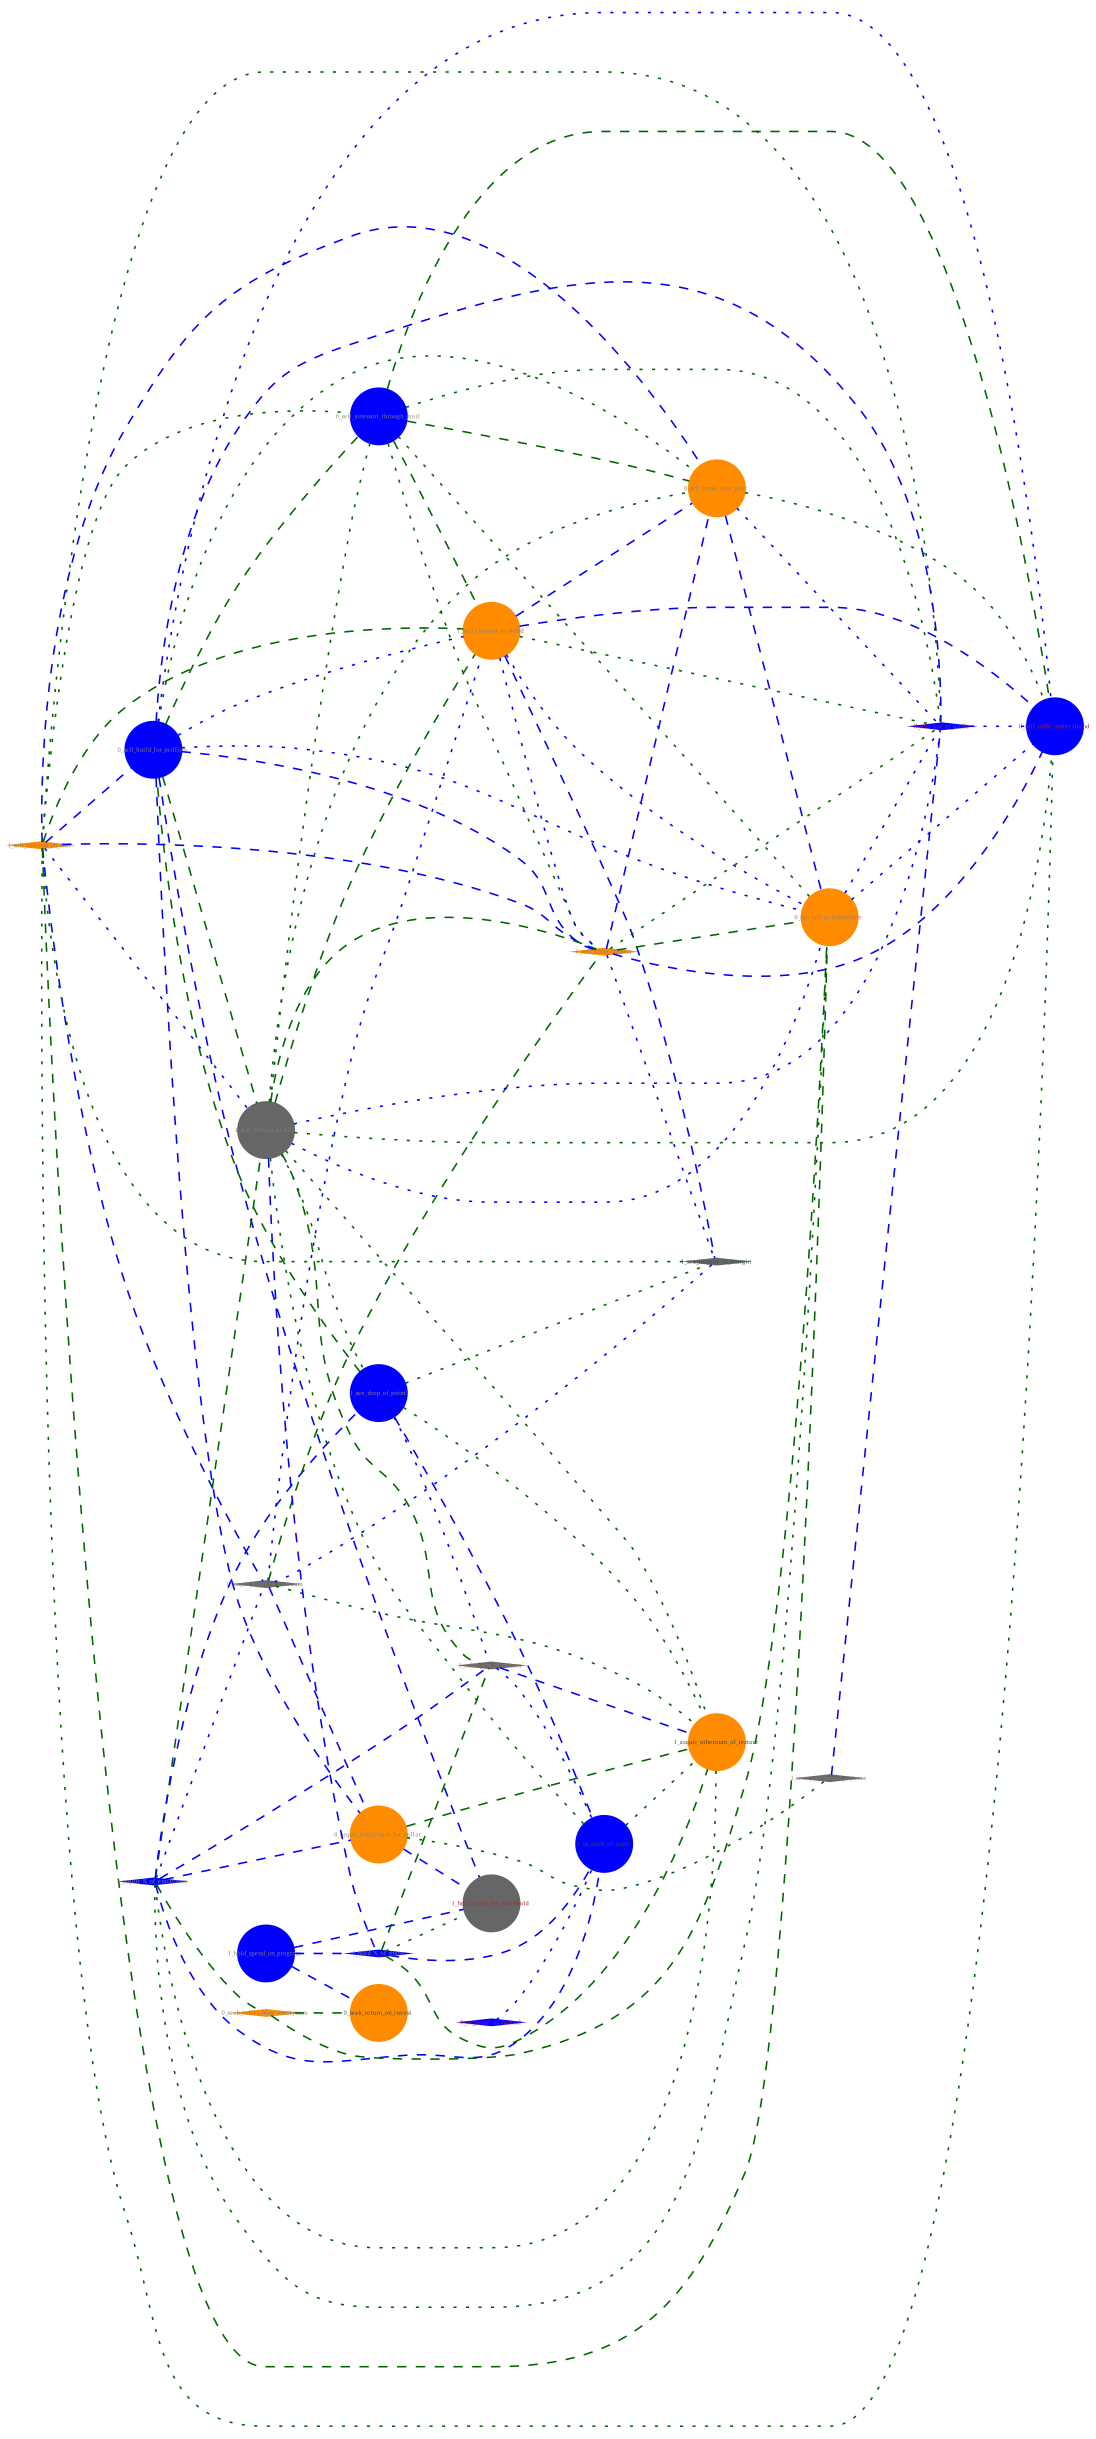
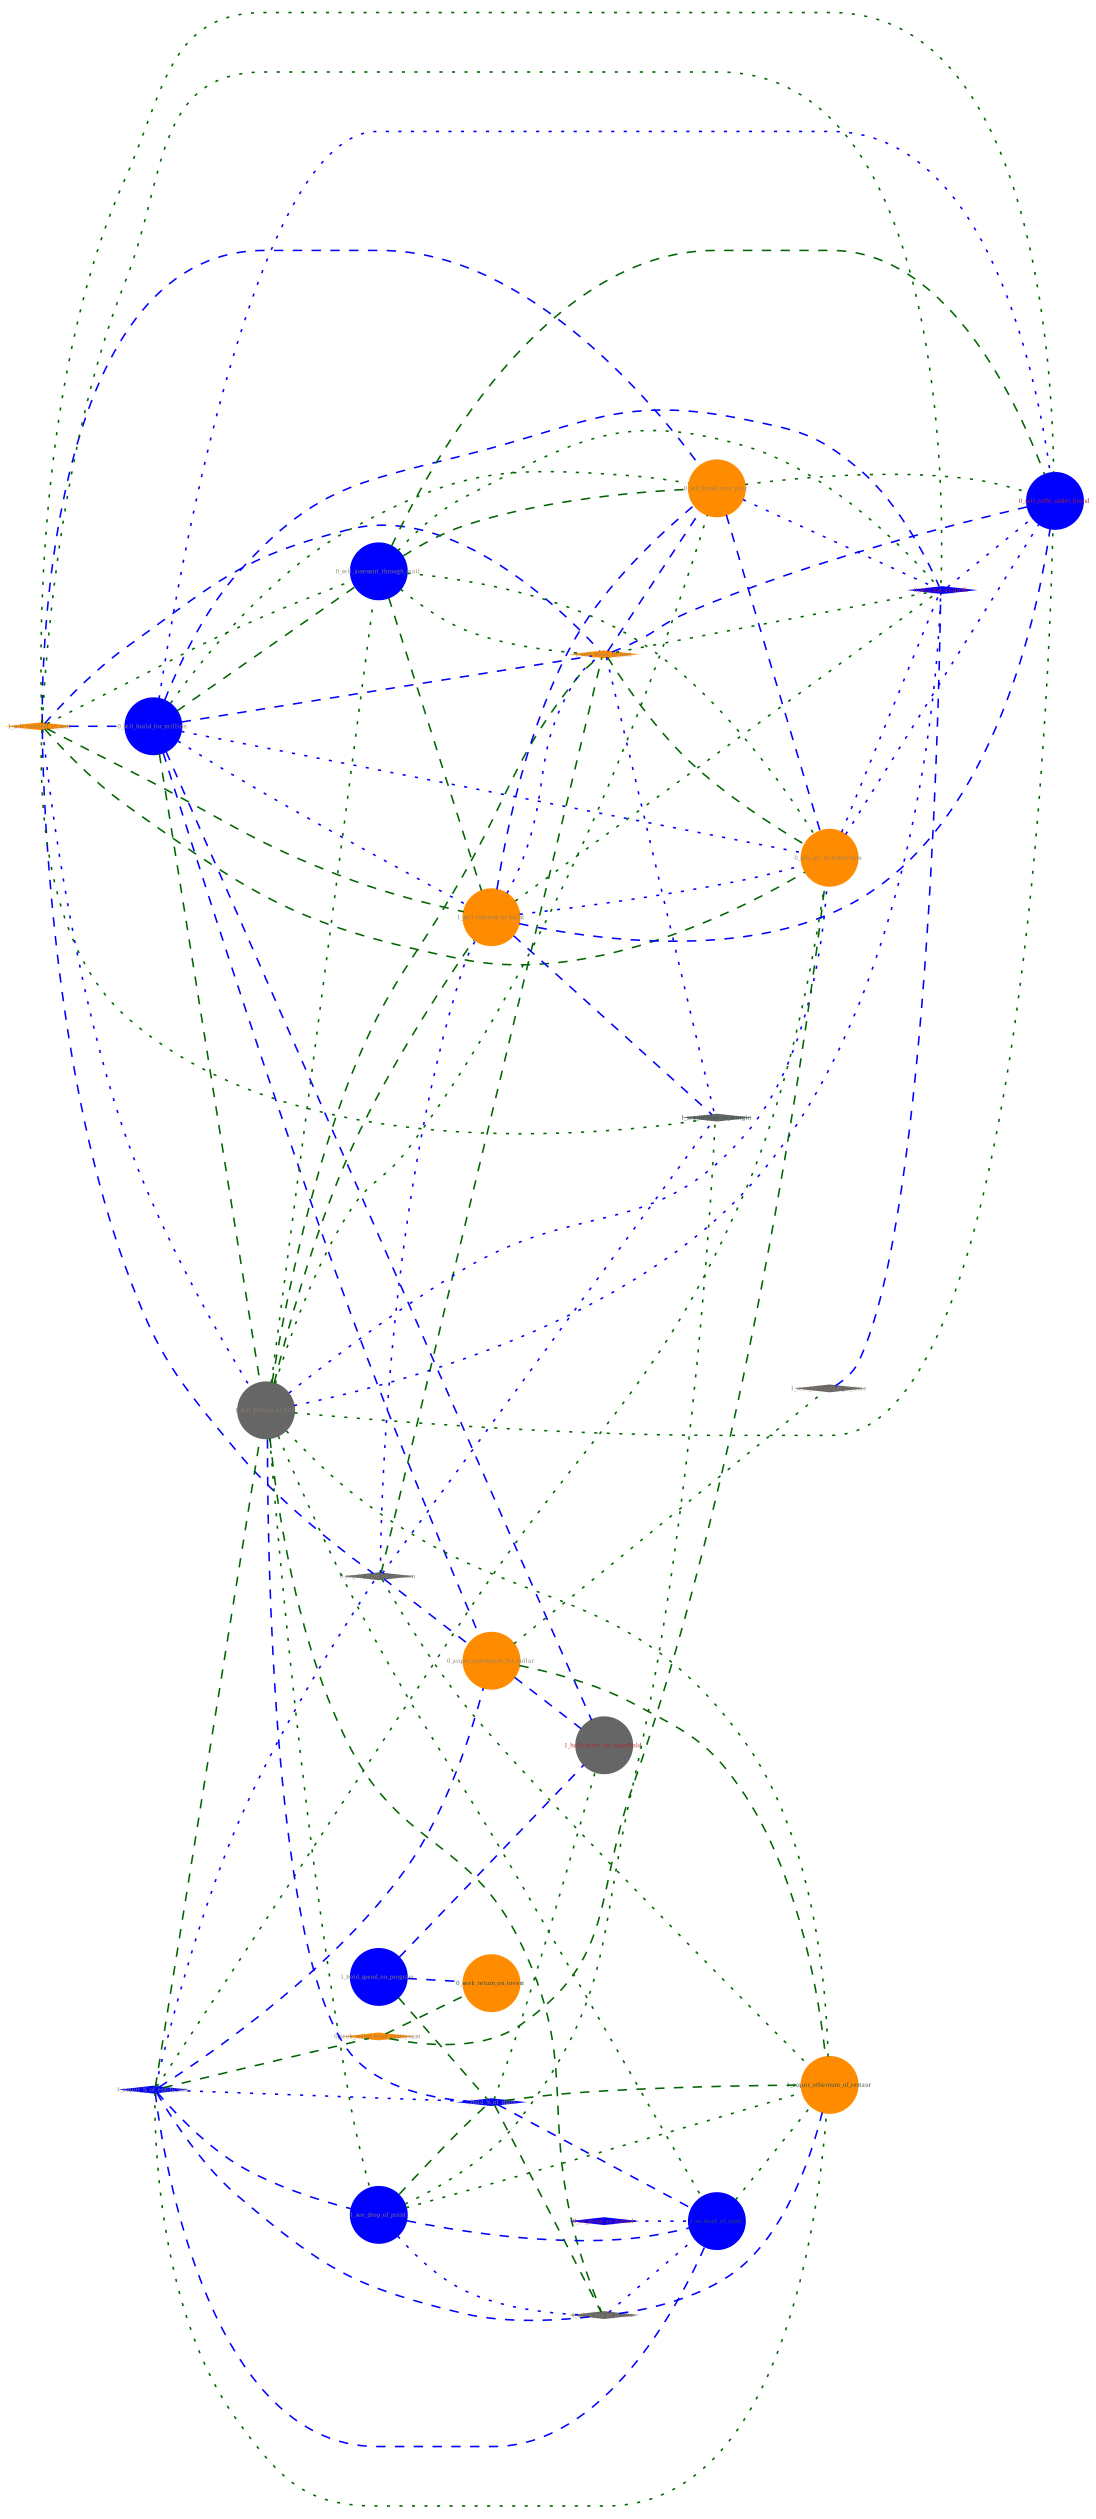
(192, 1015) -> (442, 2149)
(323, 1953) -> (450, 2056)
none -> (322, 2096)
